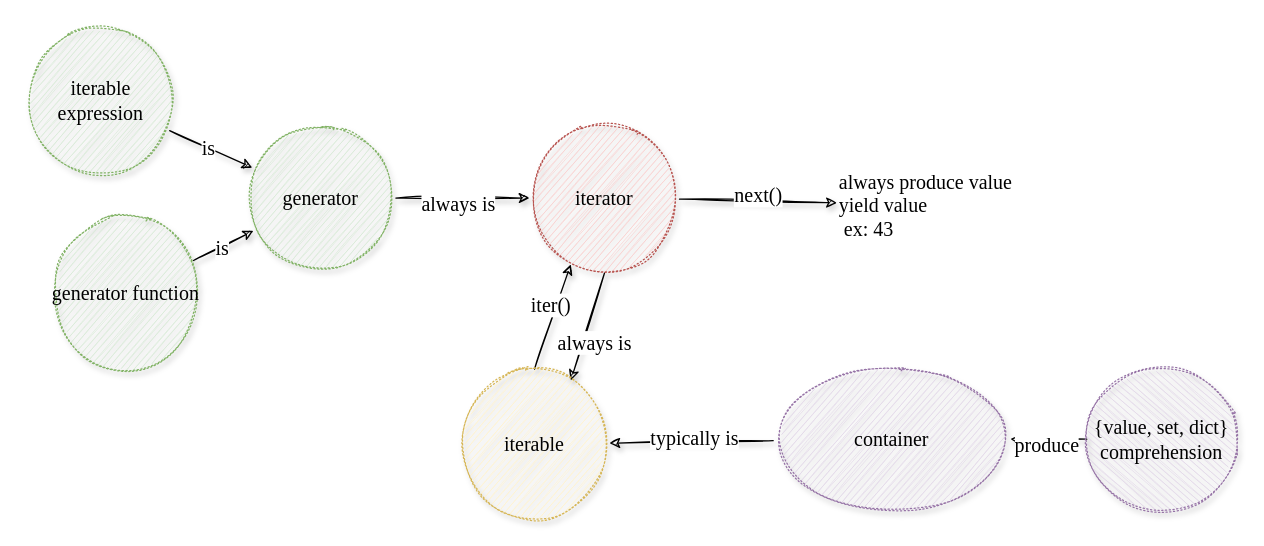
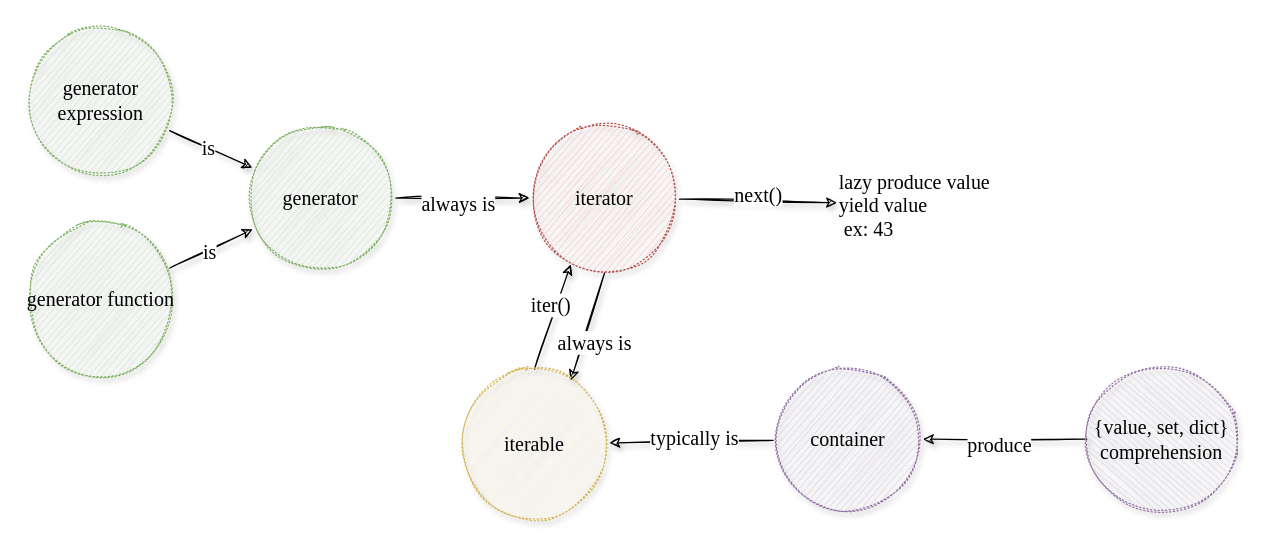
(101, 101) -> (101, 101)
(937, 206) -> (930, 206)
(126, 293) -> (101, 299)
(892, 439) -> (848, 439)
